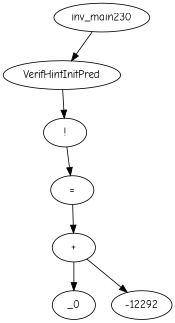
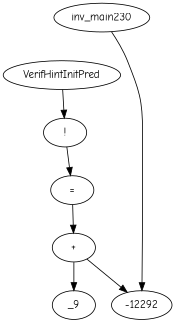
(84, 43) -> (143, 154)
(74, 305) -> (74, 305)
